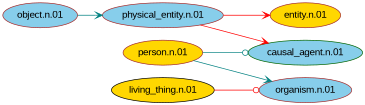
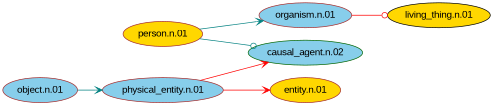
(305, 53) -> (305, 53)
(234, 90) -> (367, 15)
